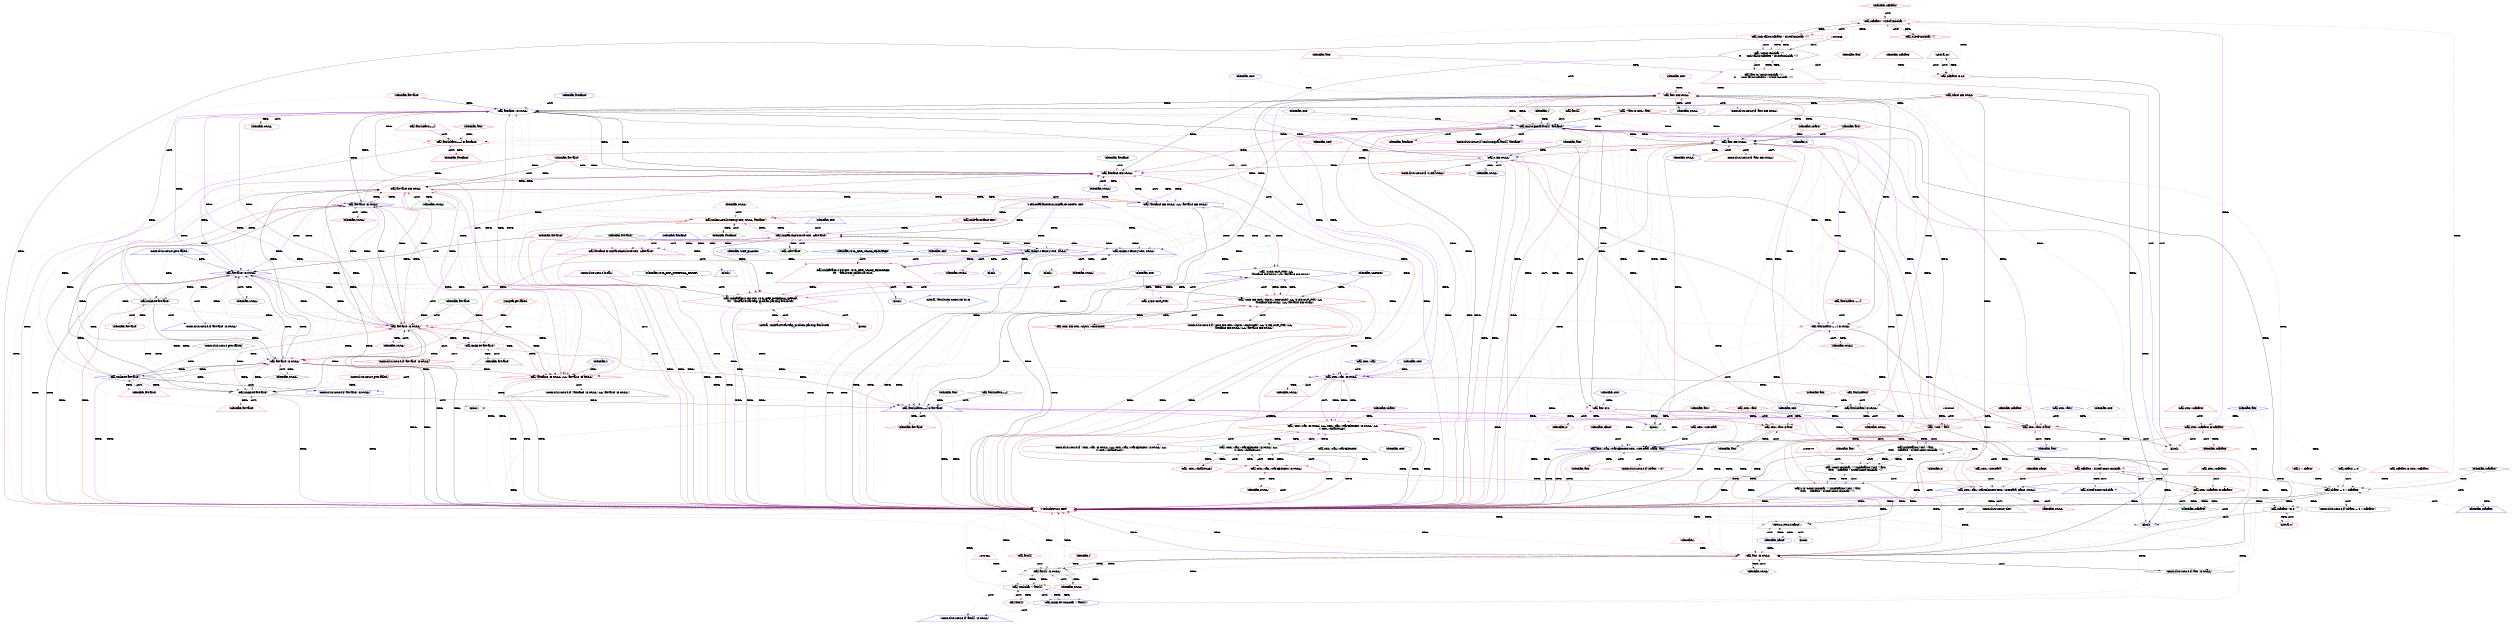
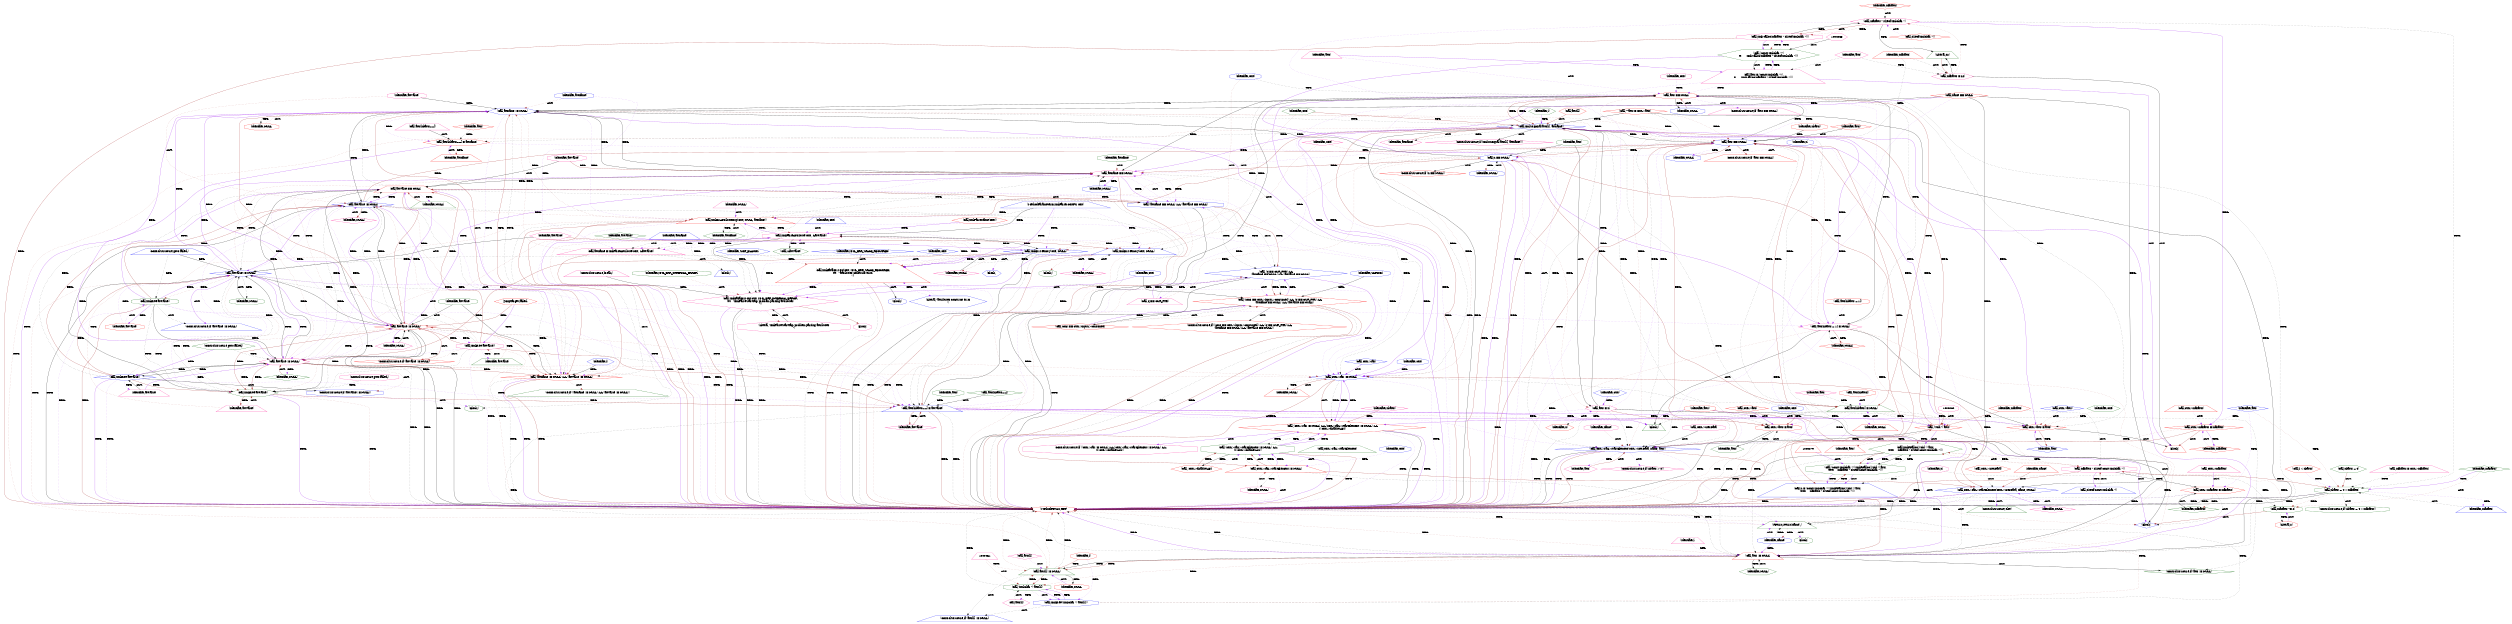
(1902, 29) -> (1897, 49)
(1349, 344) -> (1089, 287)
(1683, 405) -> none
